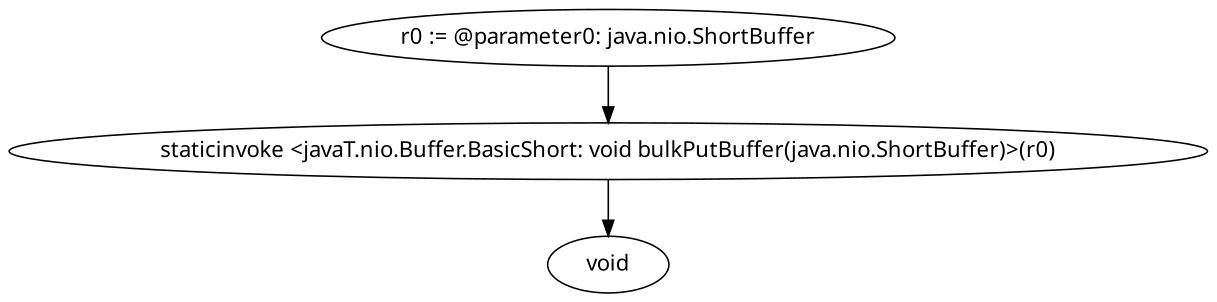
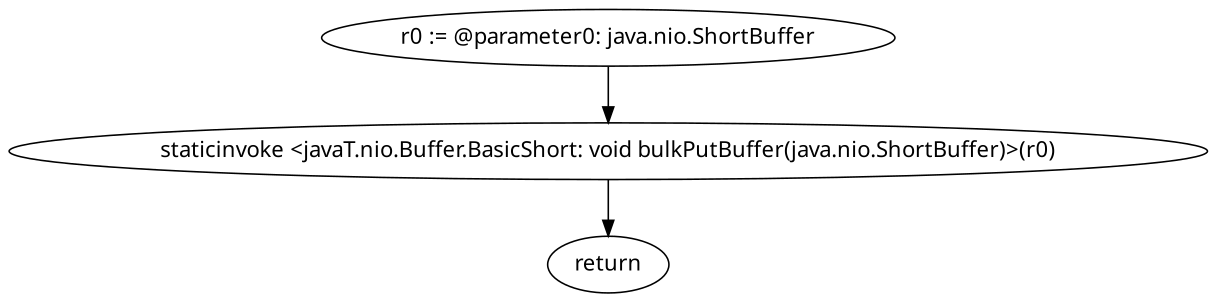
(608, 265) -> (608, 265)
